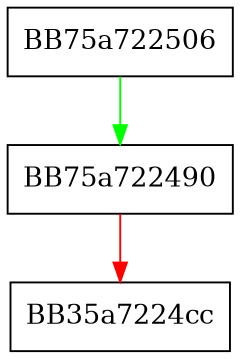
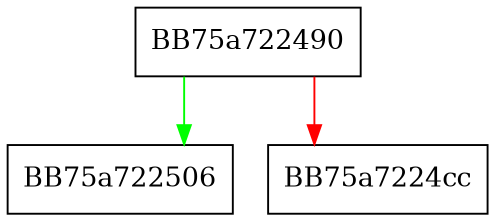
(120, 101) -> (184, 101)
(120, 317) -> (378, 179)
